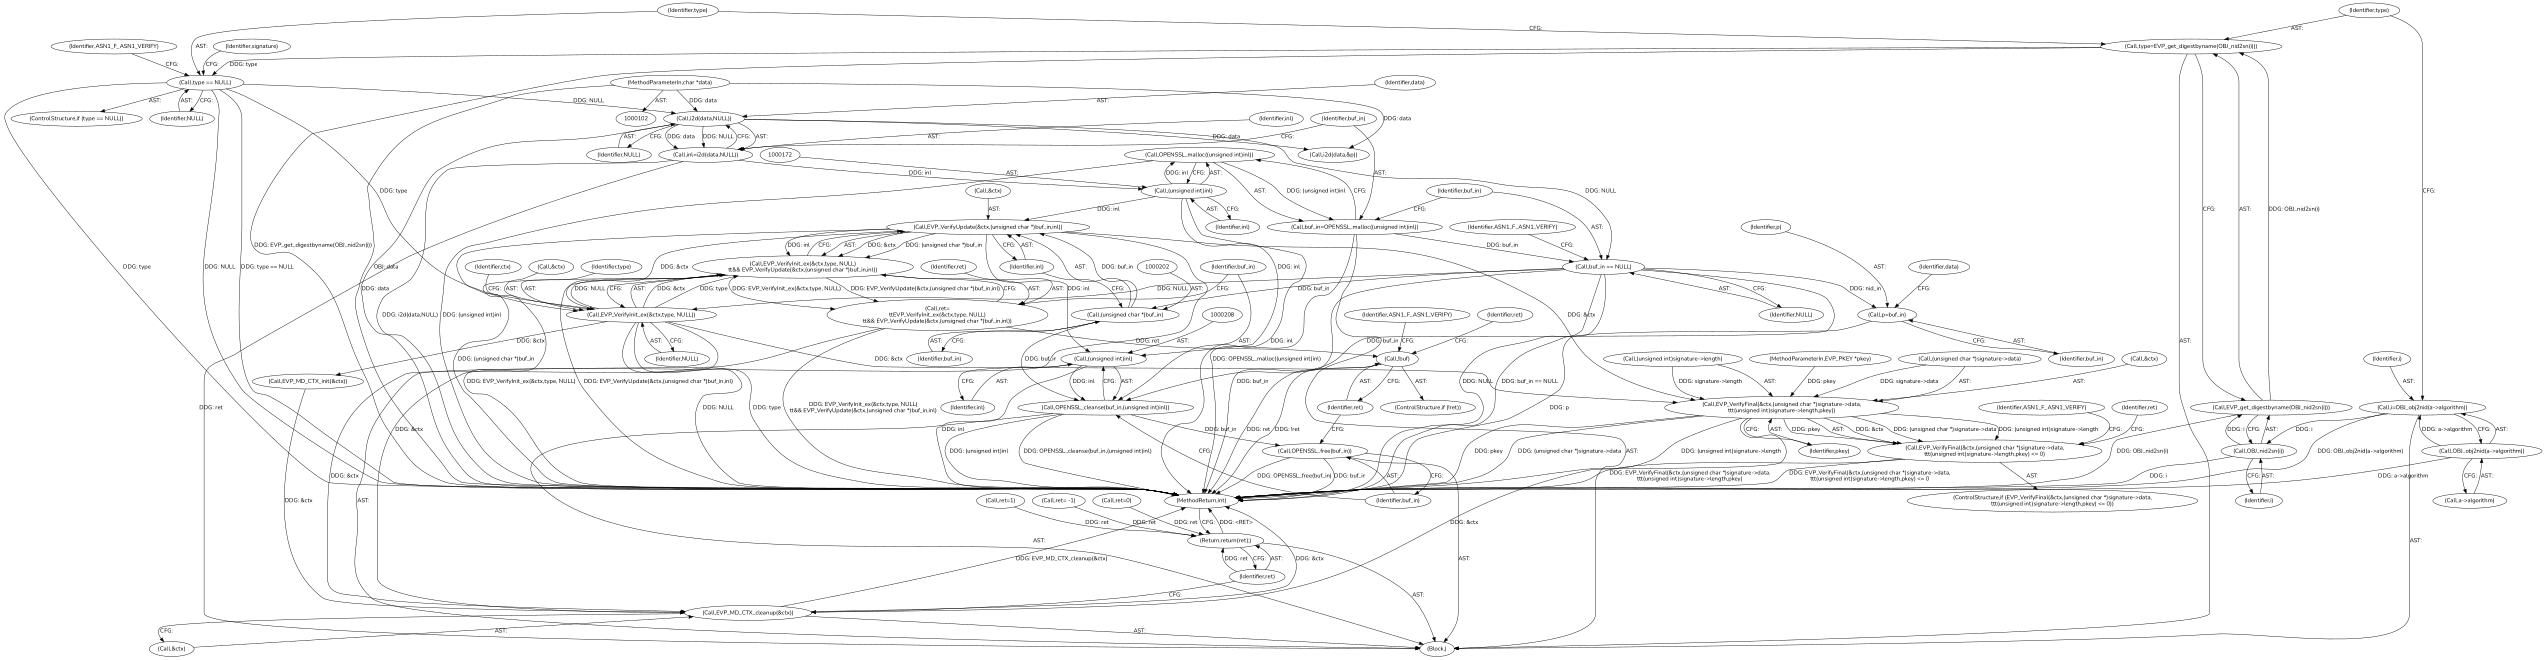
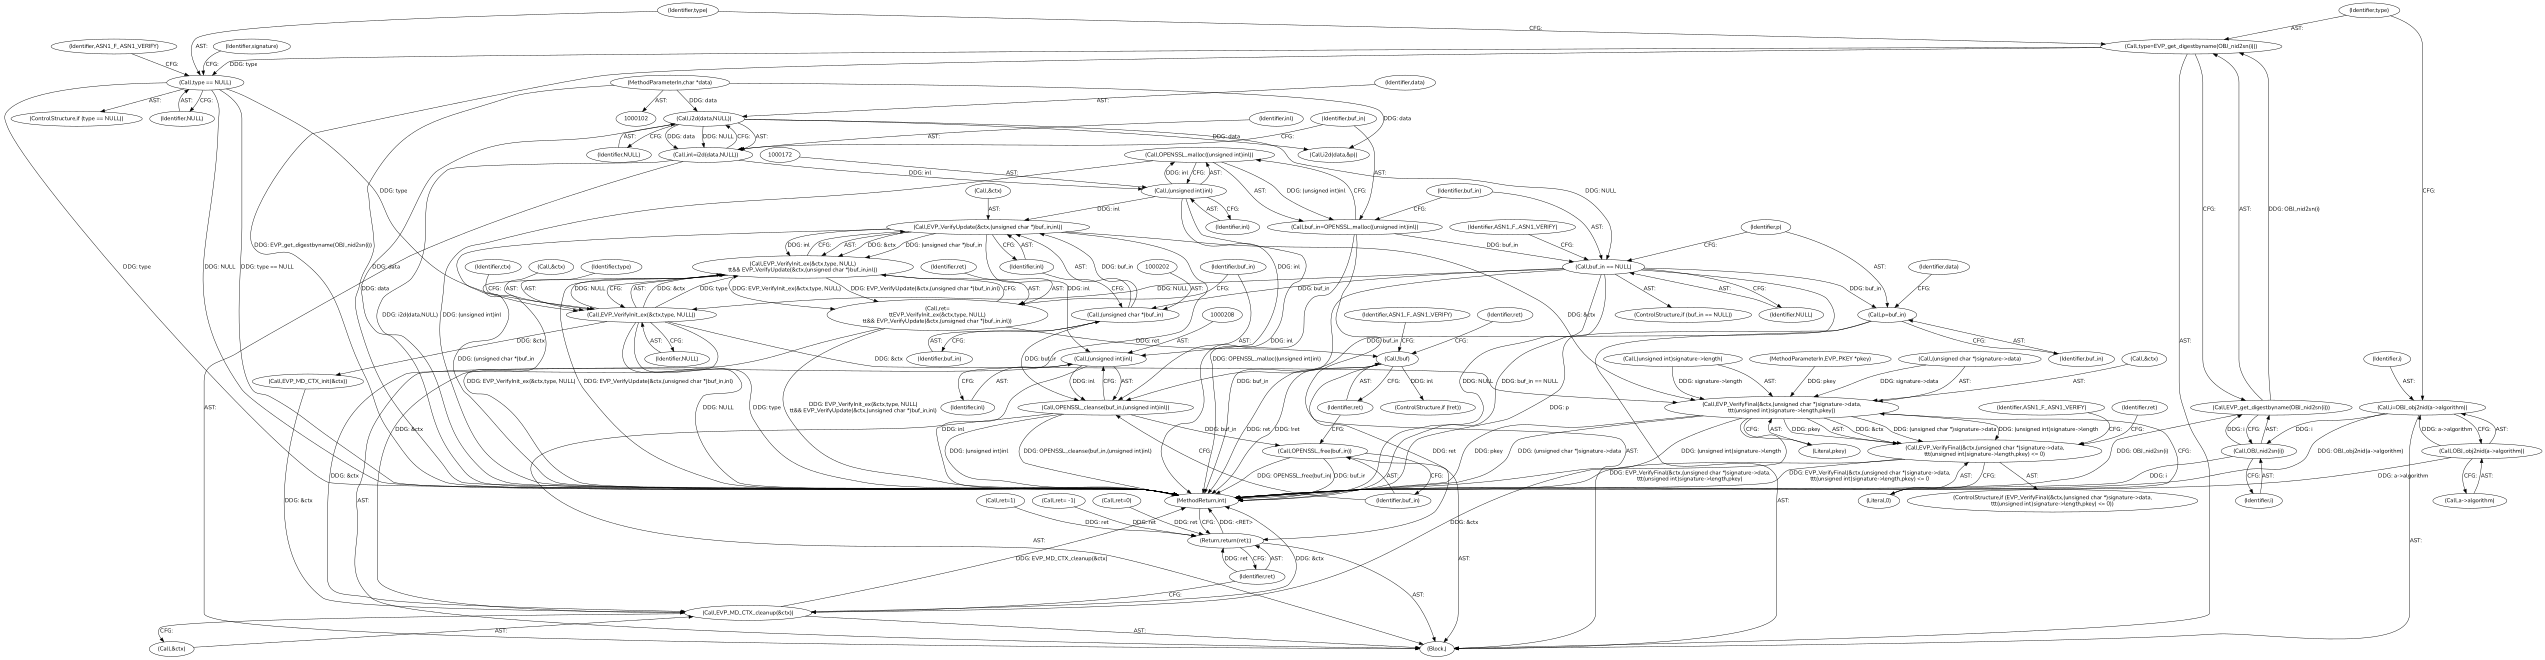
(458, 95) -> none
(705, 246) -> none
none -> (1689, 246)
(386, 267) -> (386, 267)
(1865, 289) -> (1865, 289)
none -> (1683, 315)
(1422, 382) -> (1422, 382)
(211, 408) -> (211, 408)
(1830, 451) -> (1830, 451)
none -> (1424, 458)
none -> (1772, 471)
none -> (1879, 501)
